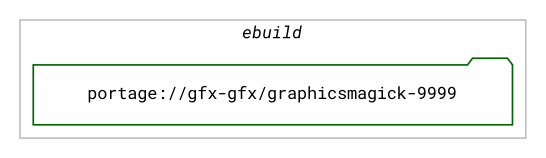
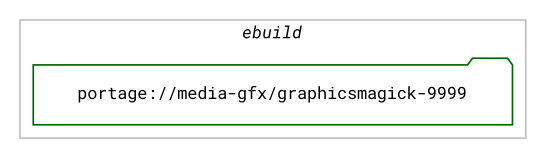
(273, 95) -> (273, 95)
